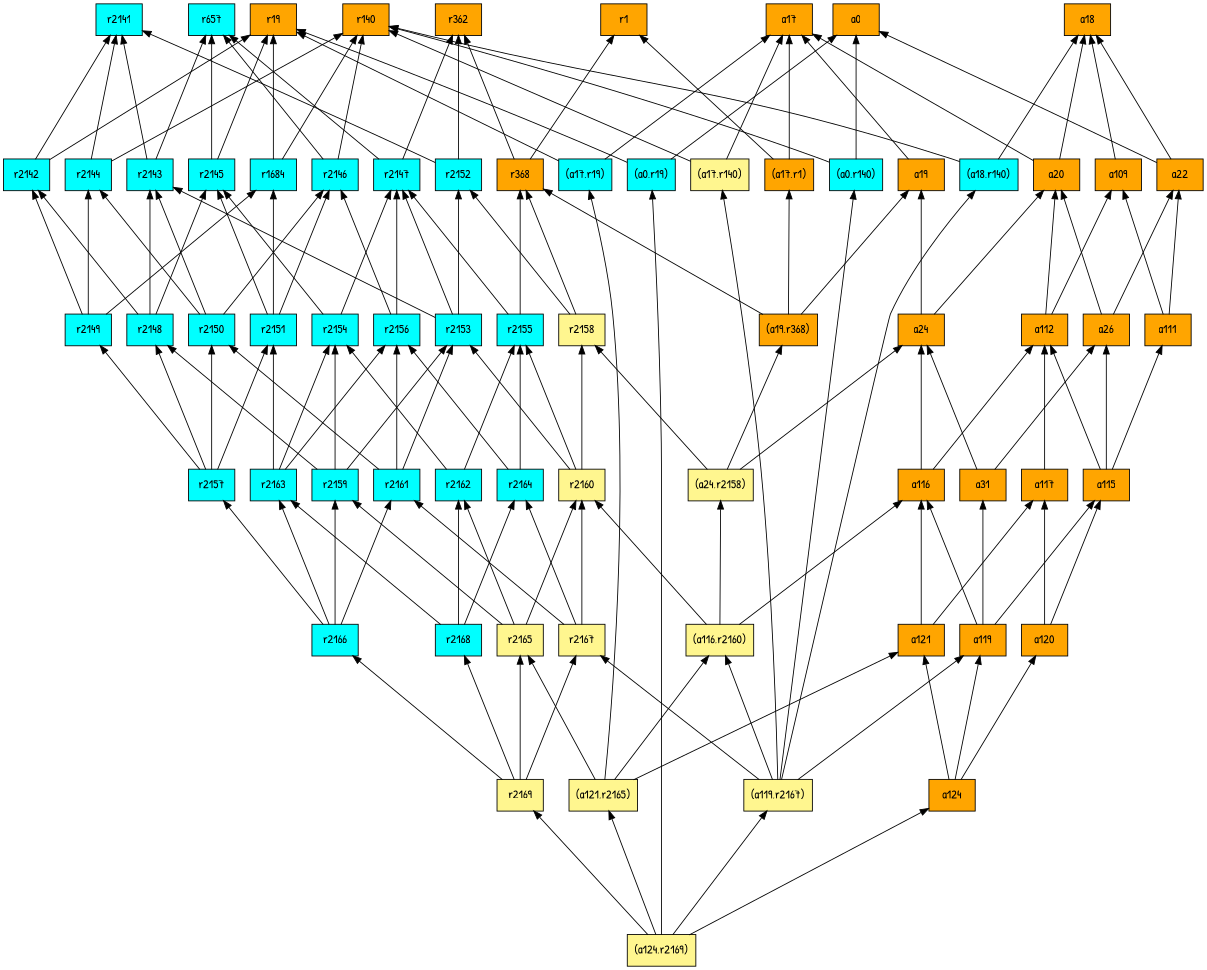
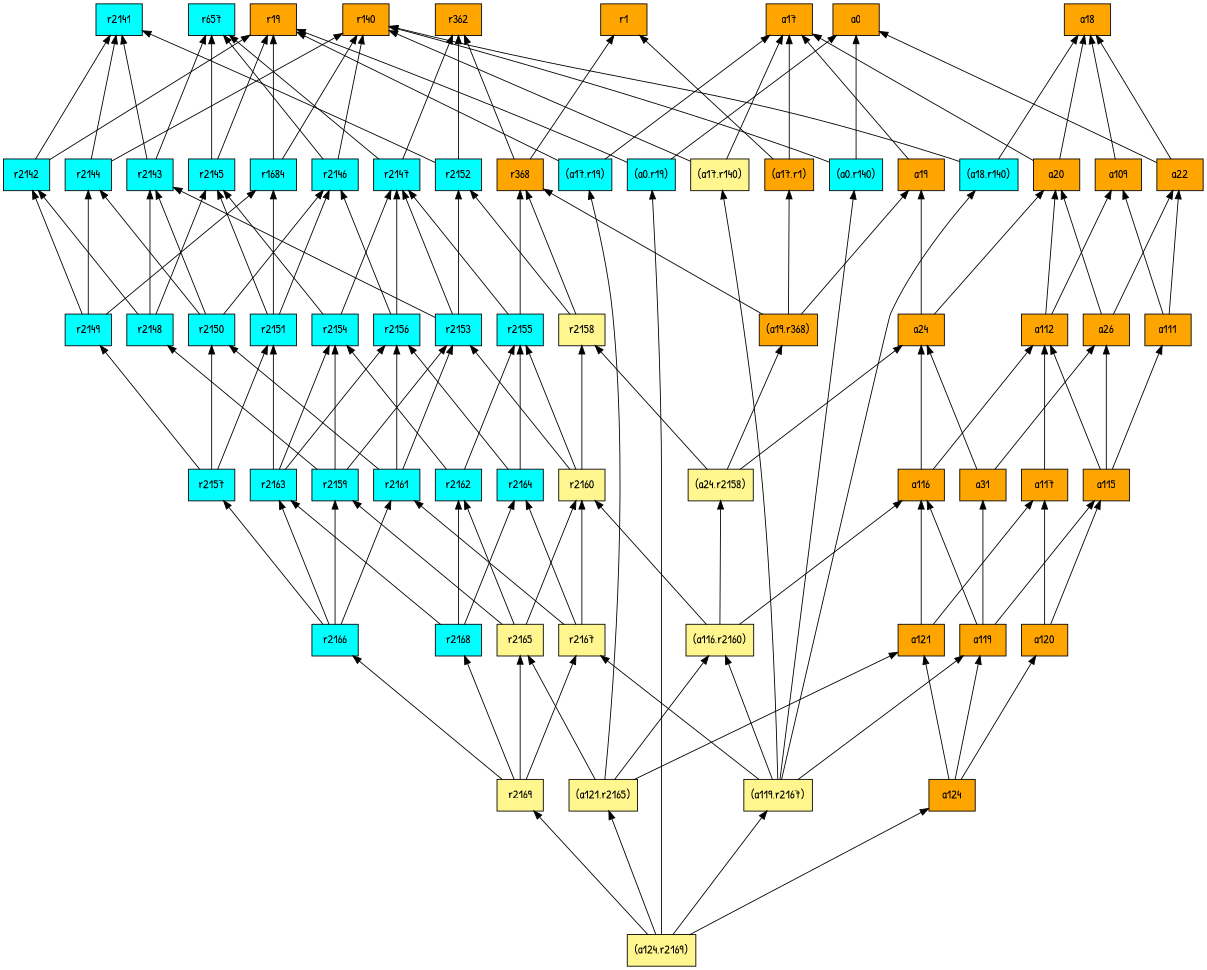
(182, 412) -> none
